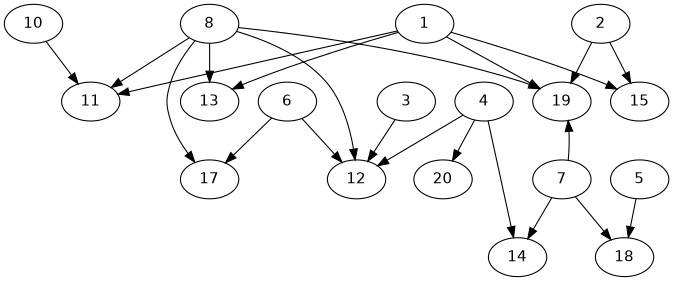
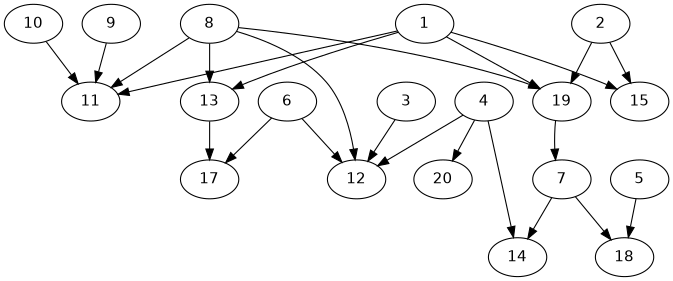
none -> (111, 24)
(167, 96) -> (210, 135)
(569, 146) -> (555, 135)
